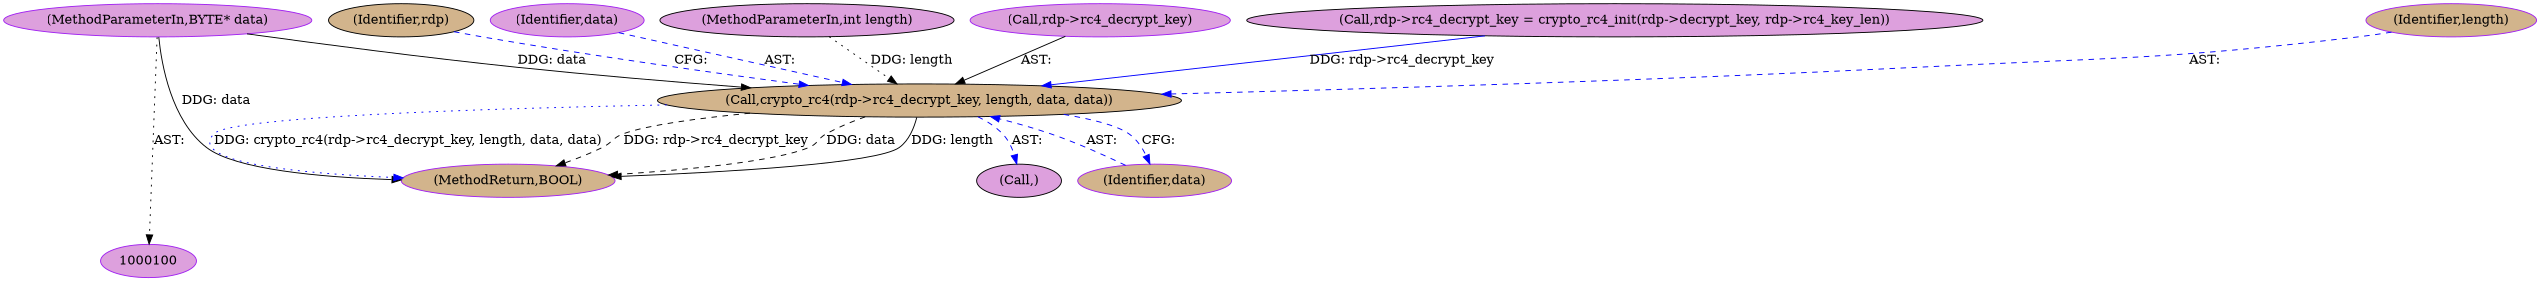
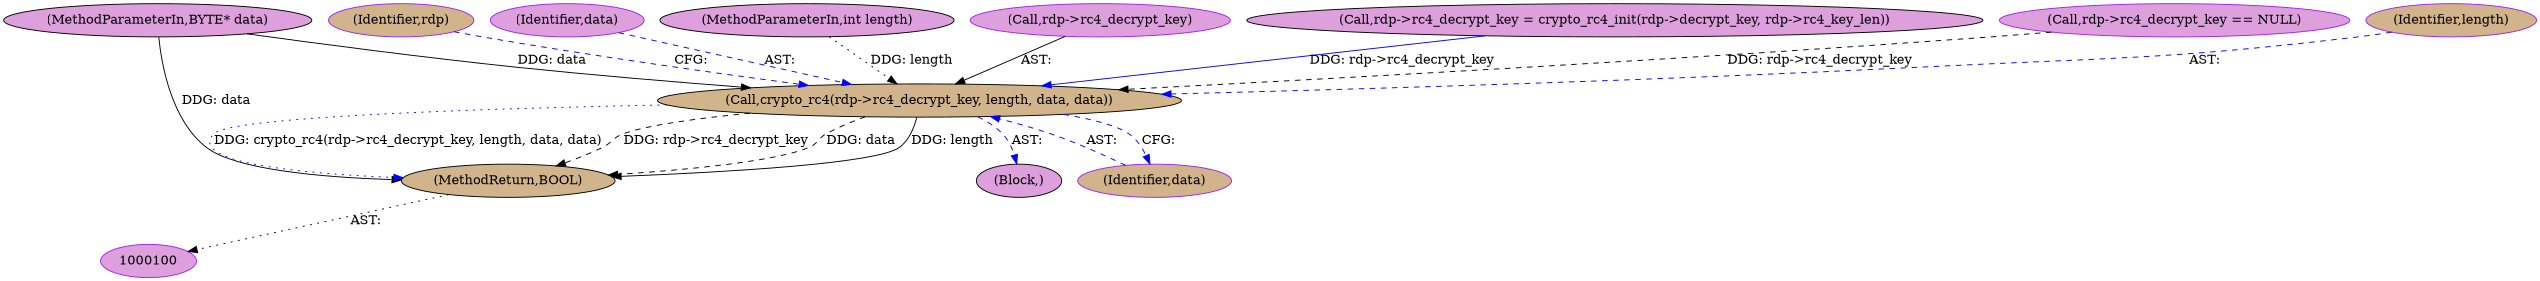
(158, 20) -> (158, 20)
(401, 20) -> (401, 20)
none -> (2175, 20)
(153, 136) -> (323, 222)
(508, 181) -> (508, 181)
(1019, 181) -> (1019, 181)
